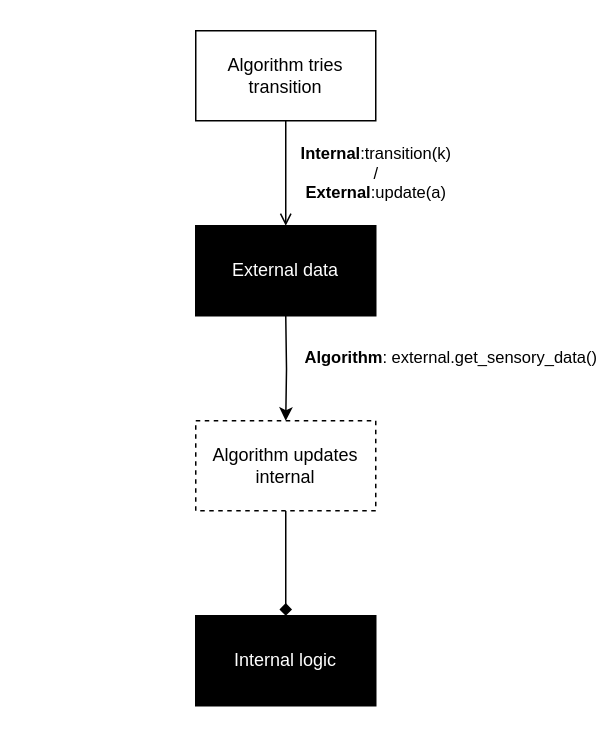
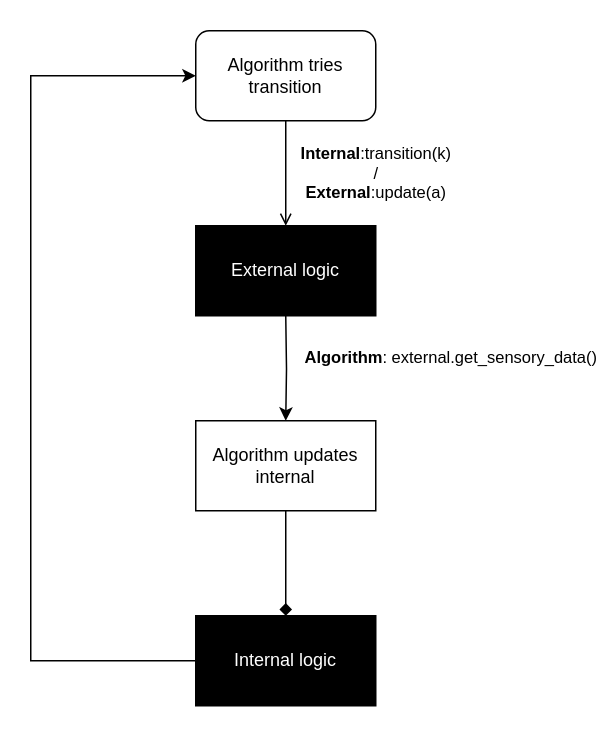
(286, 76) -> (286, 76)
(286, 271) -> (286, 271)
none -> (31, 374)
(286, 466) -> (286, 466)
